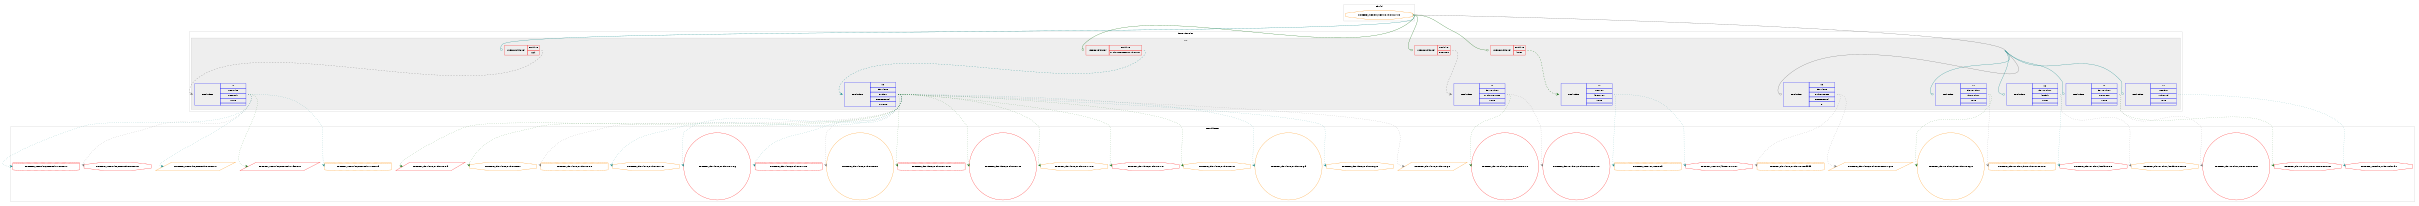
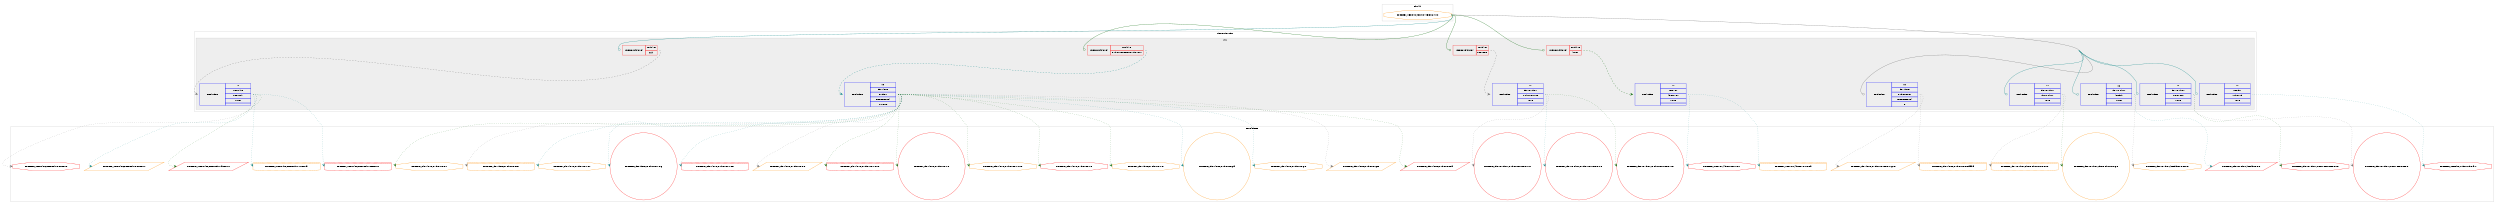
(1379, 15) -> (1418, 15)
(860, 166) -> (788, 166)
none -> (1579, 166)
(1648, 166) -> (1793, 166)
(2093, 166) -> (2241, 166)
